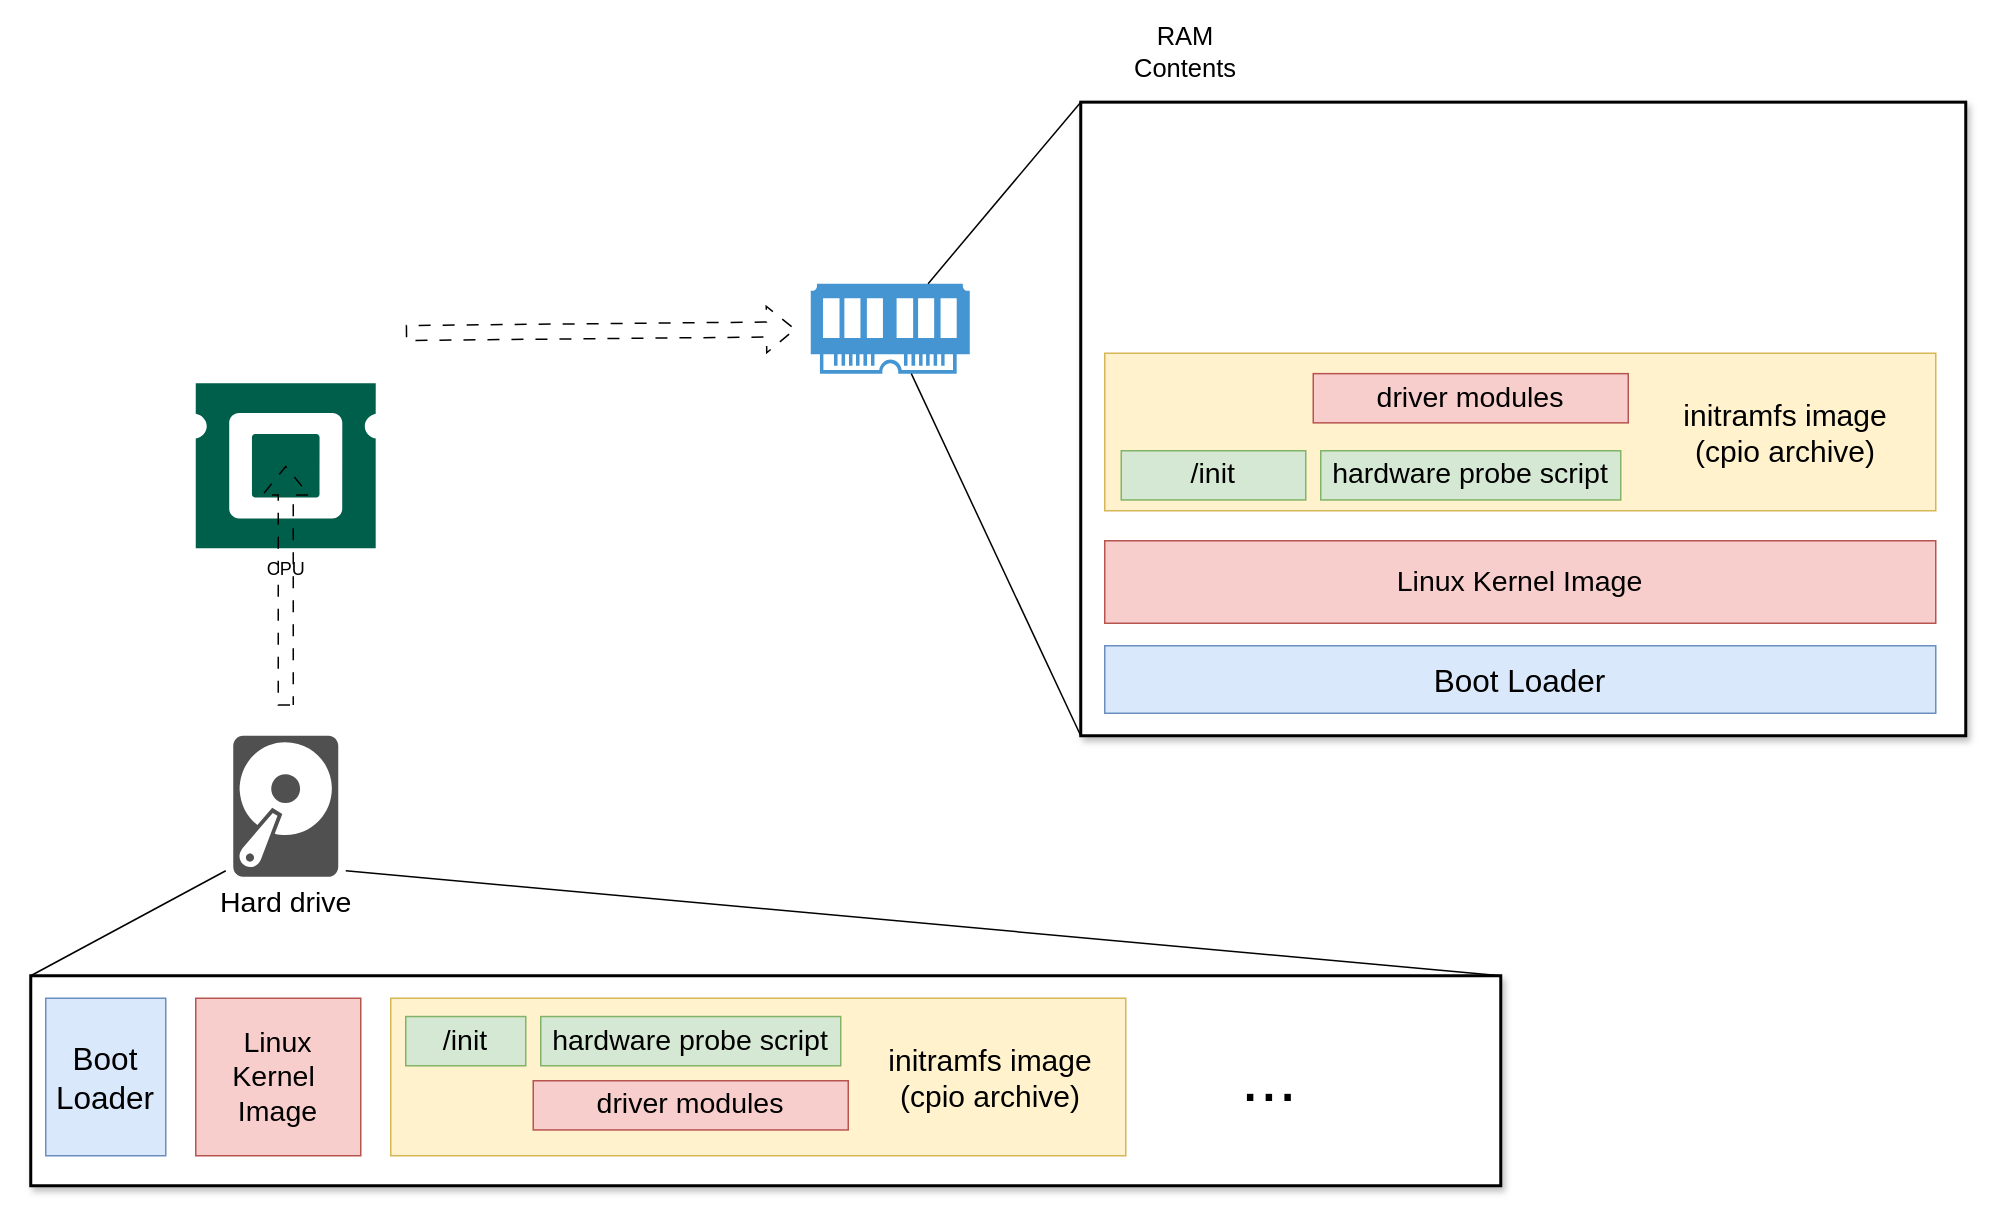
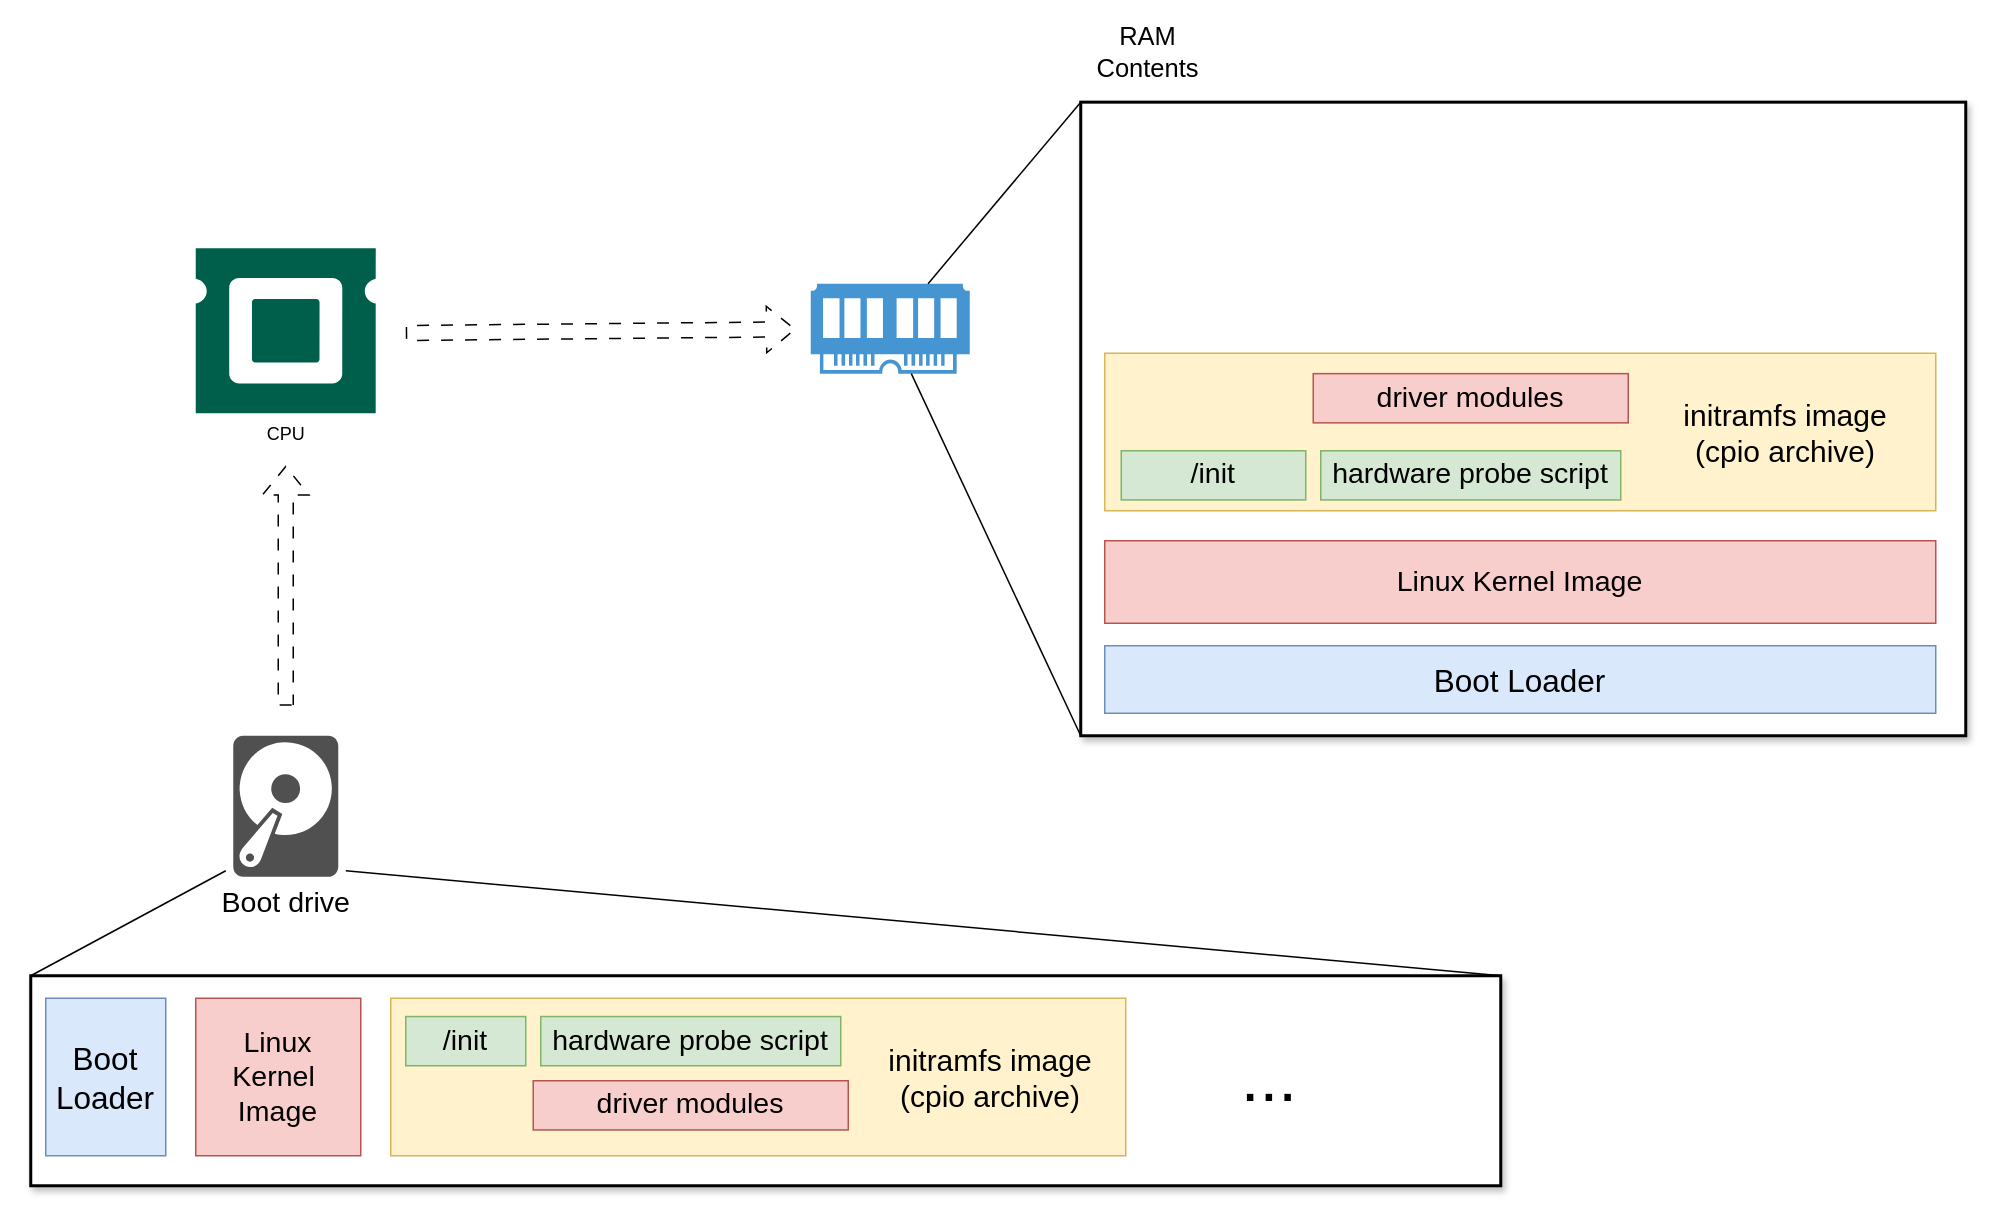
(1186, 53) -> (1148, 53)
(286, 466) -> (286, 331)
(287, 898) -> (287, 898)
